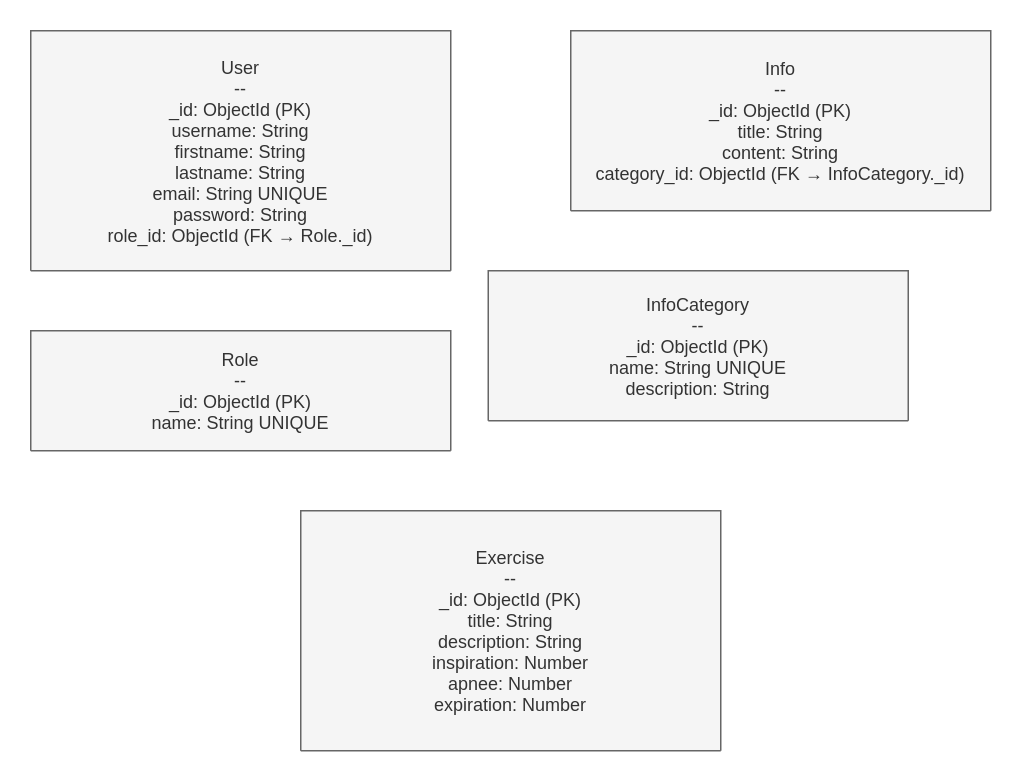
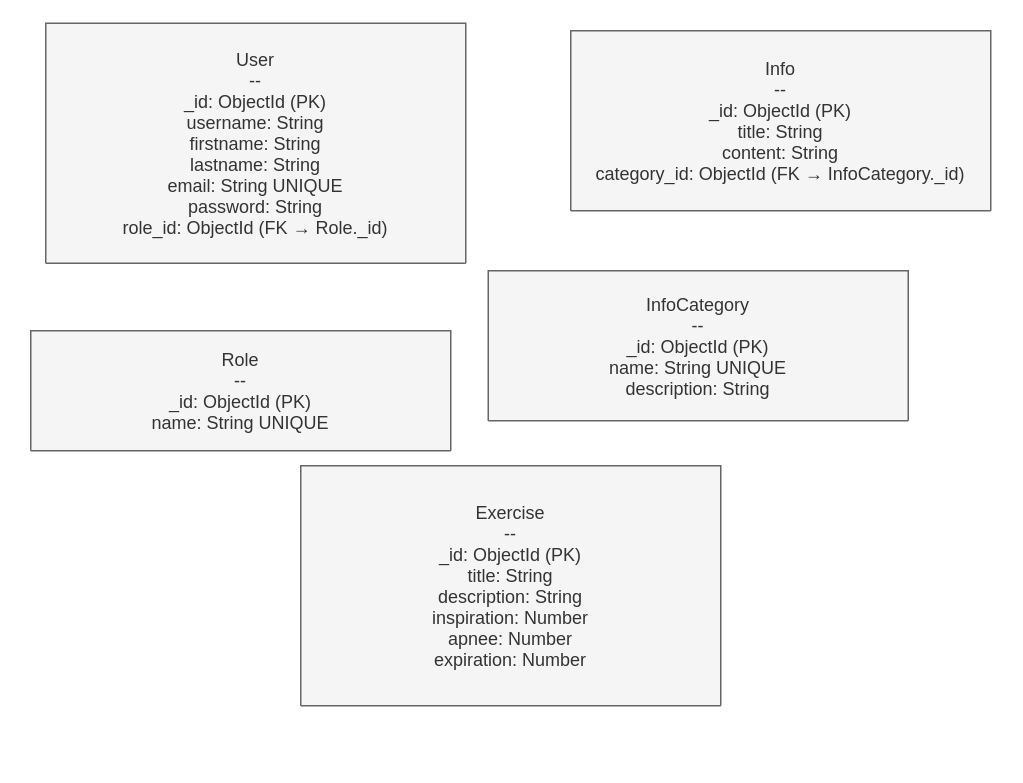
(241, 151) -> (256, 143)
(511, 631) -> (511, 586)
